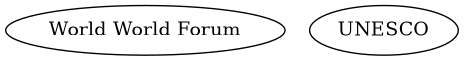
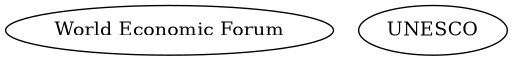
(145, 30) -> (170, 30)
